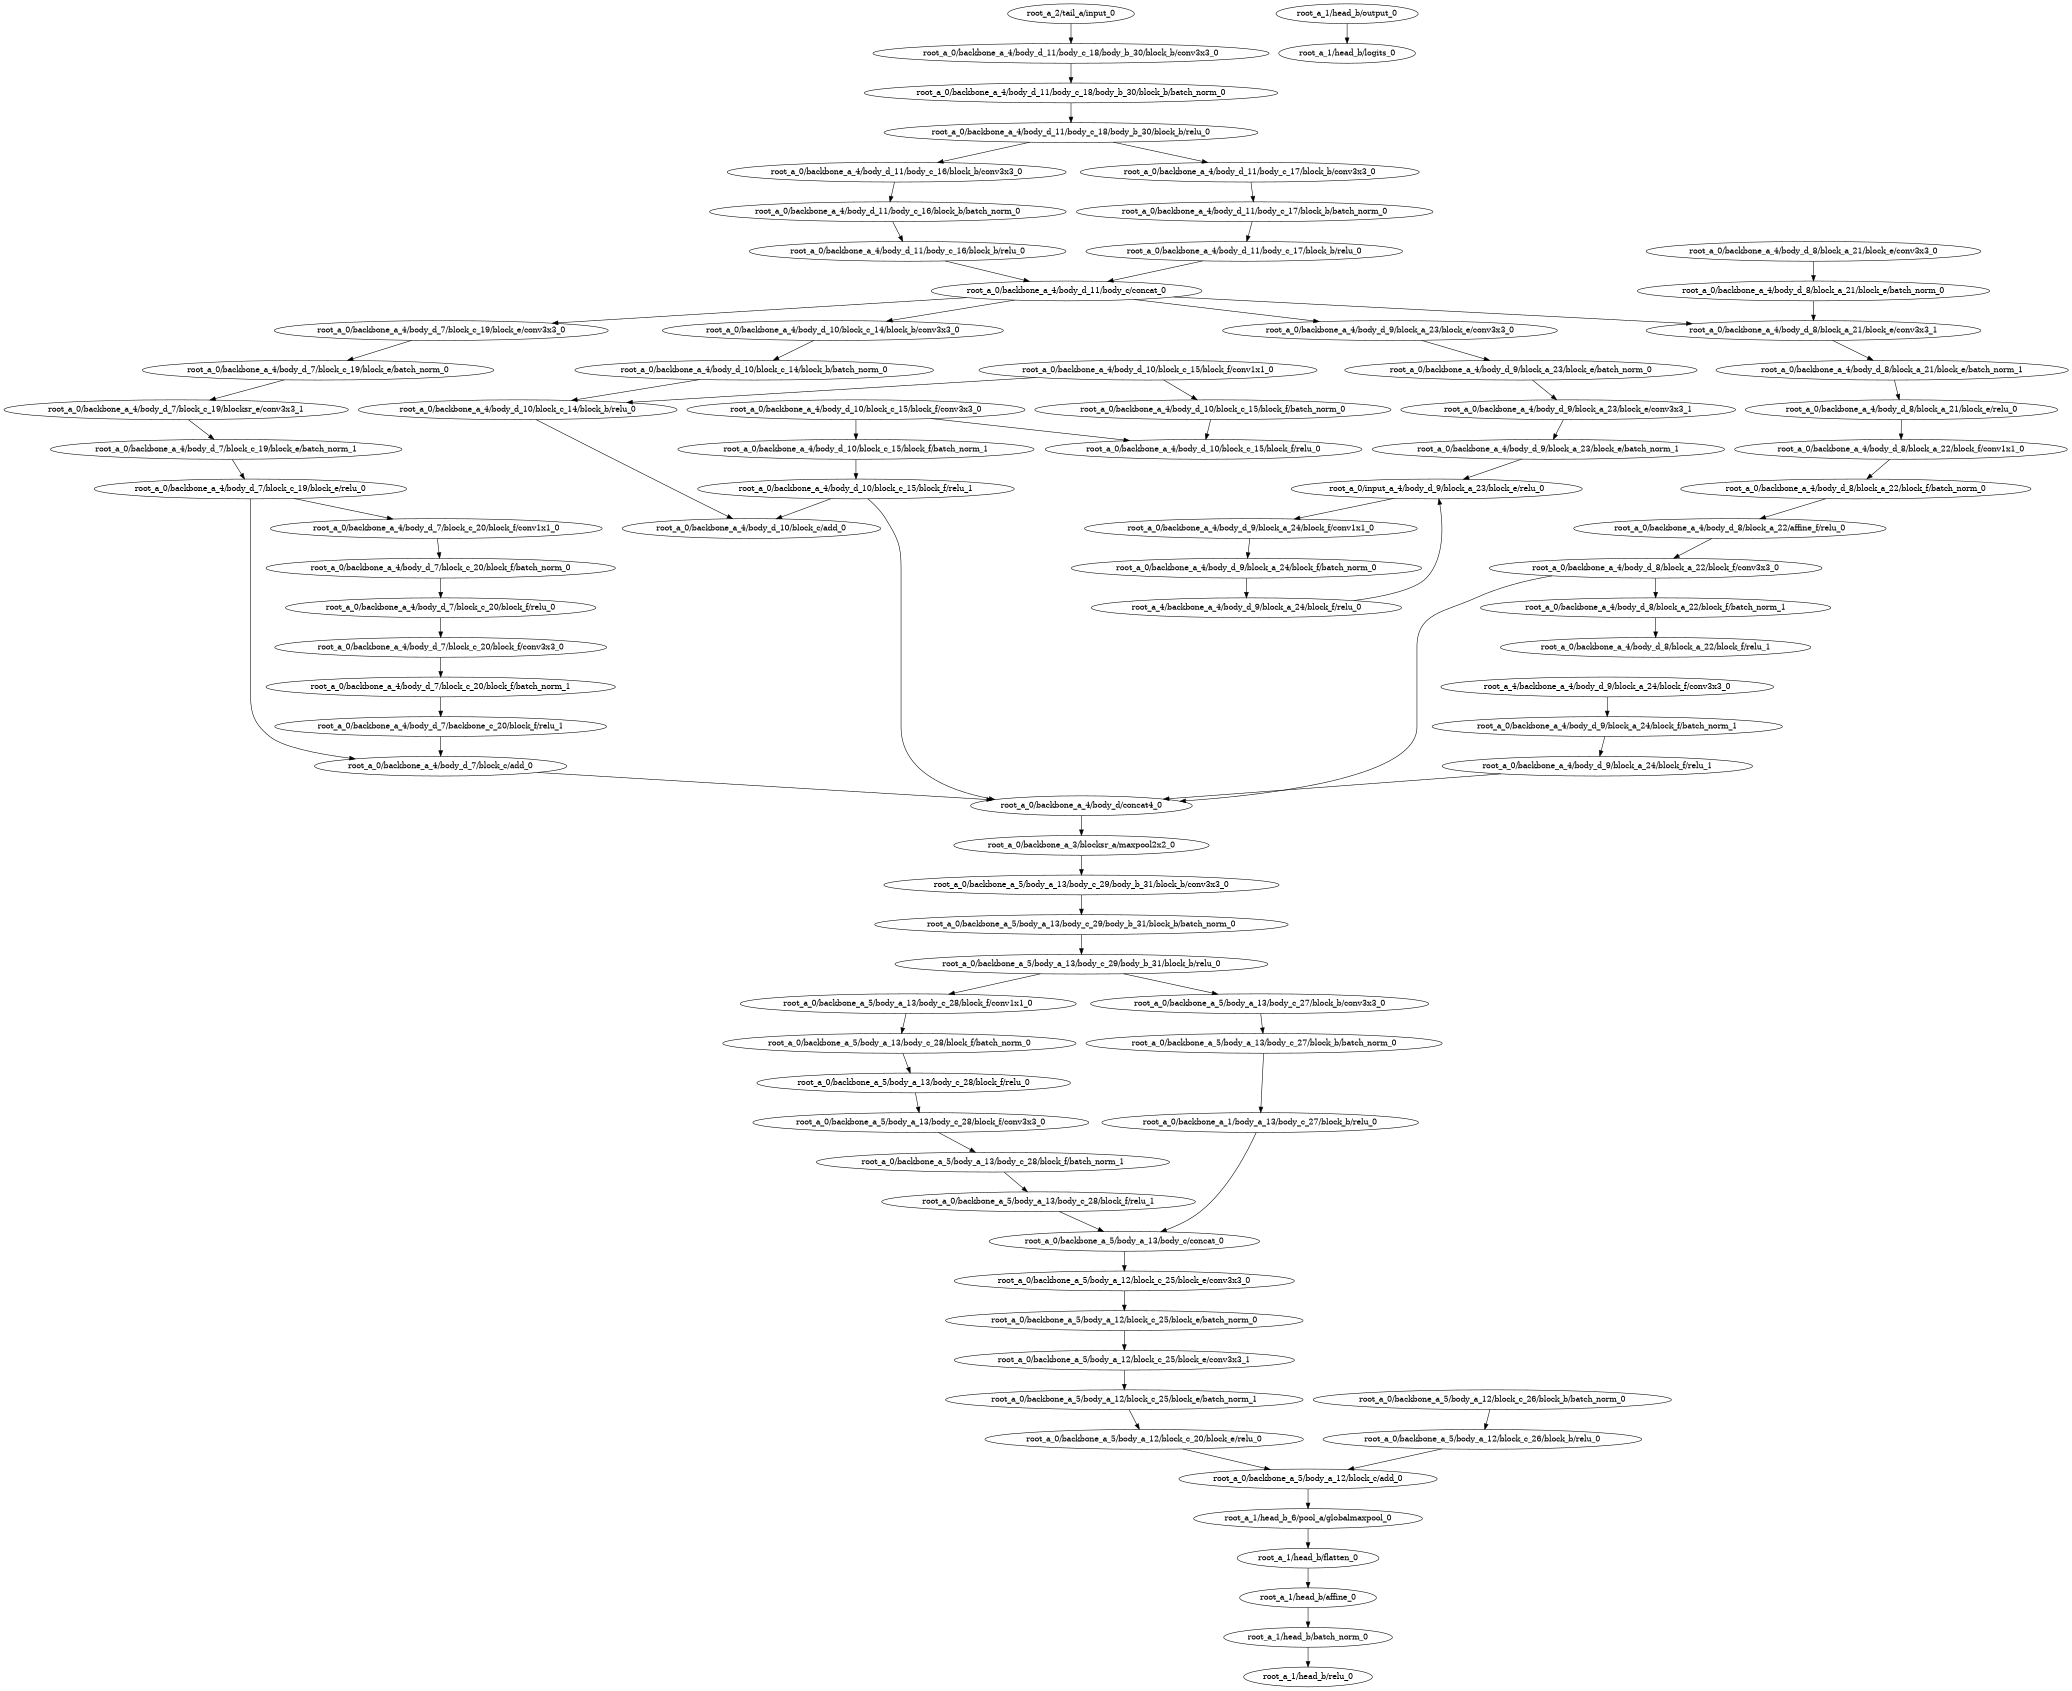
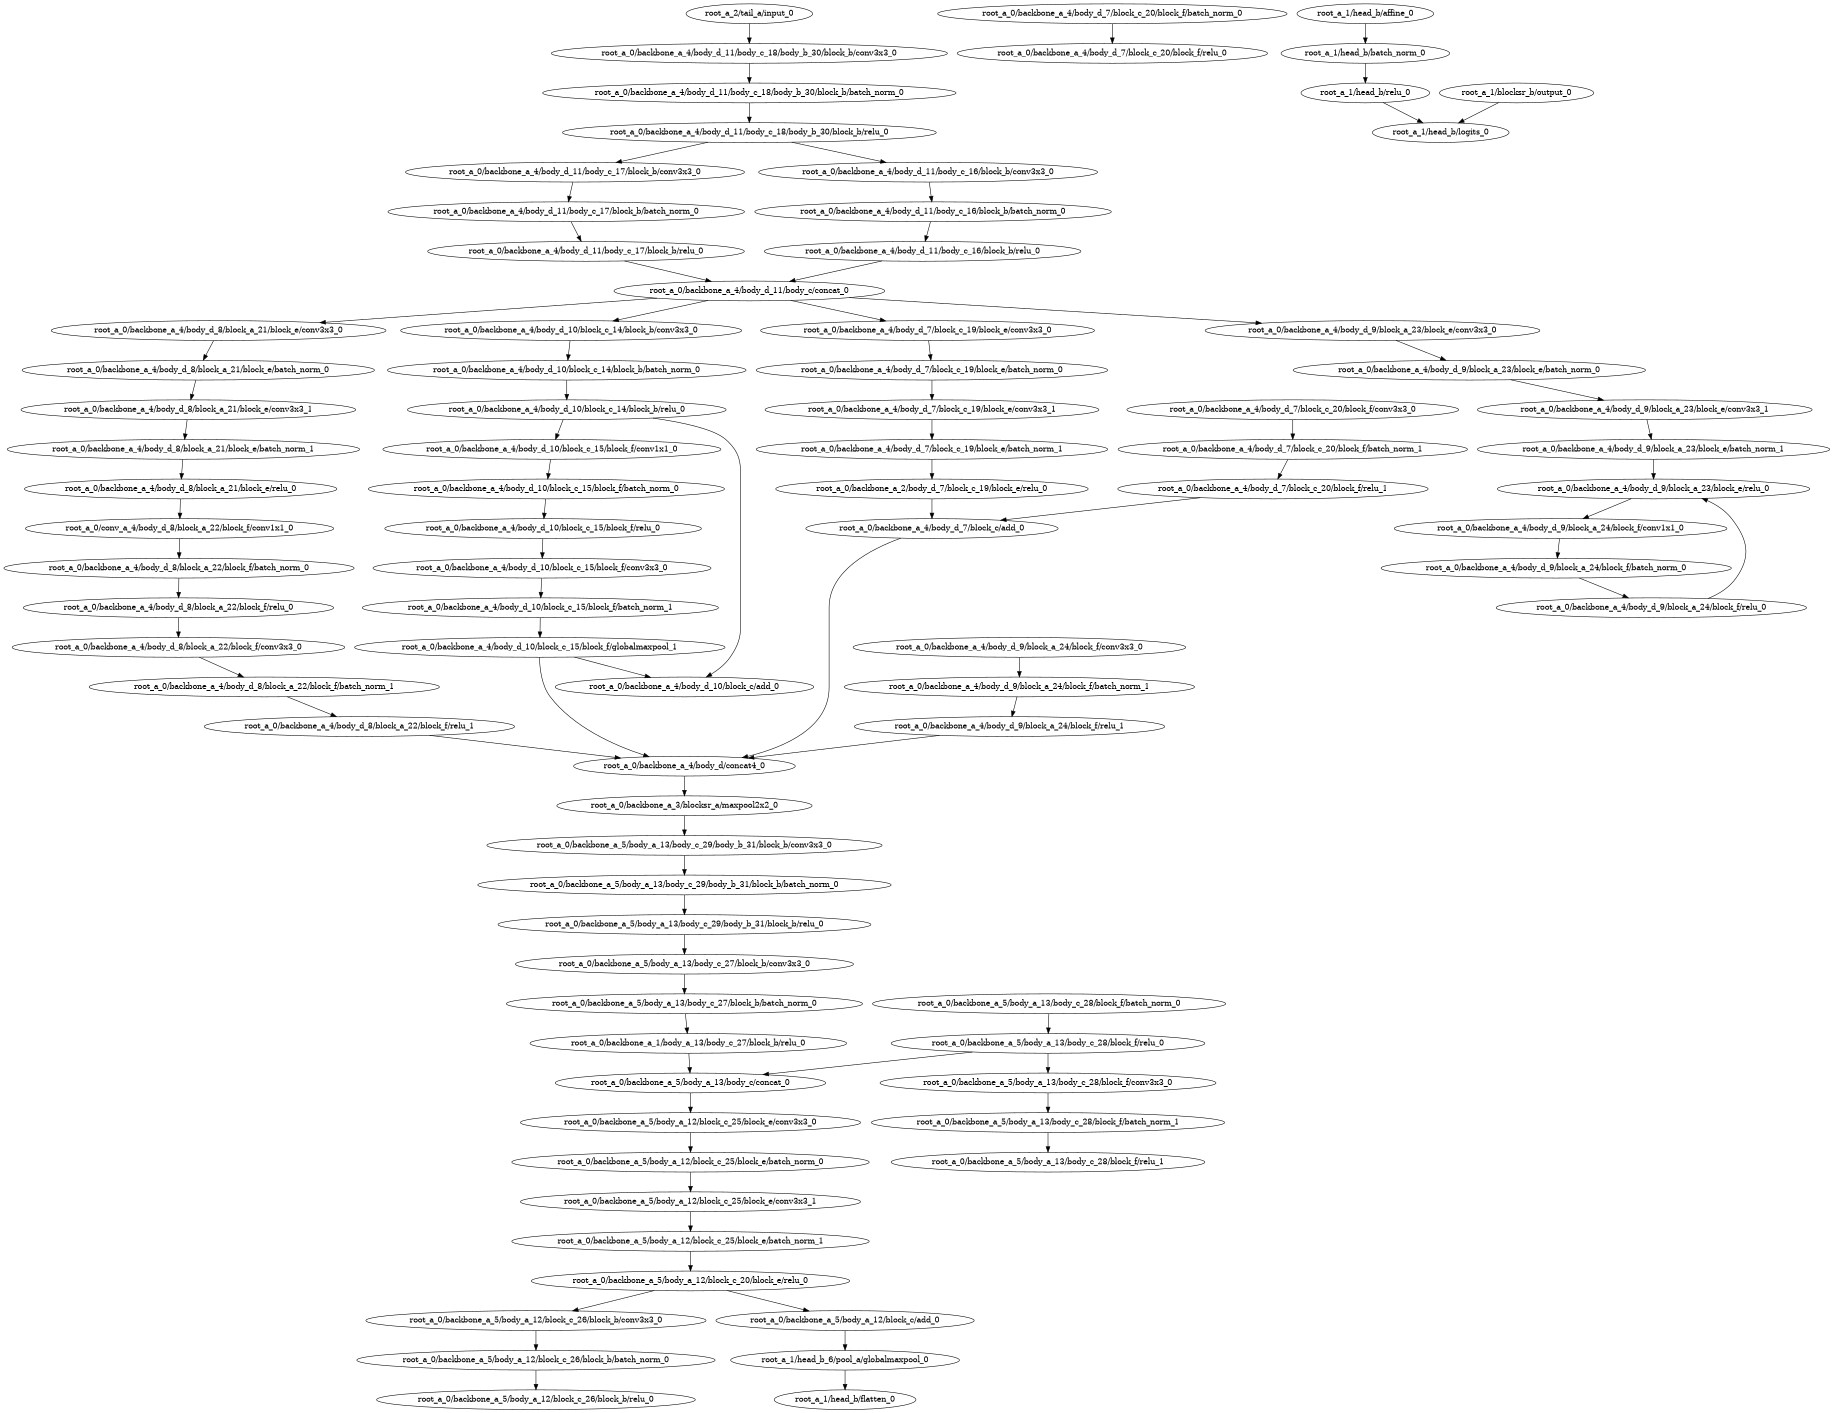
(1347, 14) -> (1517, 93)
none -> (1400, 111)
(1430, 310) -> (491, 310)
(834, 390) -> (560, 427)
(176, 410) -> (932, 410)
(1027, 429) -> (543, 546)
(1901, 449) -> (180, 529)
(250, 489) -> (932, 489)
(856, 489) -> (540, 647)
(1437, 489) -> (1654, 489)
(436, 529) -> none
(1730, 529) -> (178, 608)
(1246, 608) -> (1651, 608)
(441, 625) -> none
(1607, 687) -> (1019, 647)
(441, 727) -> (1273, 489)
(1415, 732) -> (522, 746)
(908, 1004) -> none
(1079, 1220) -> (871, 1063)
none -> (536, 1321)
(1398, 1459) -> none
(1308, 1575) -> none
